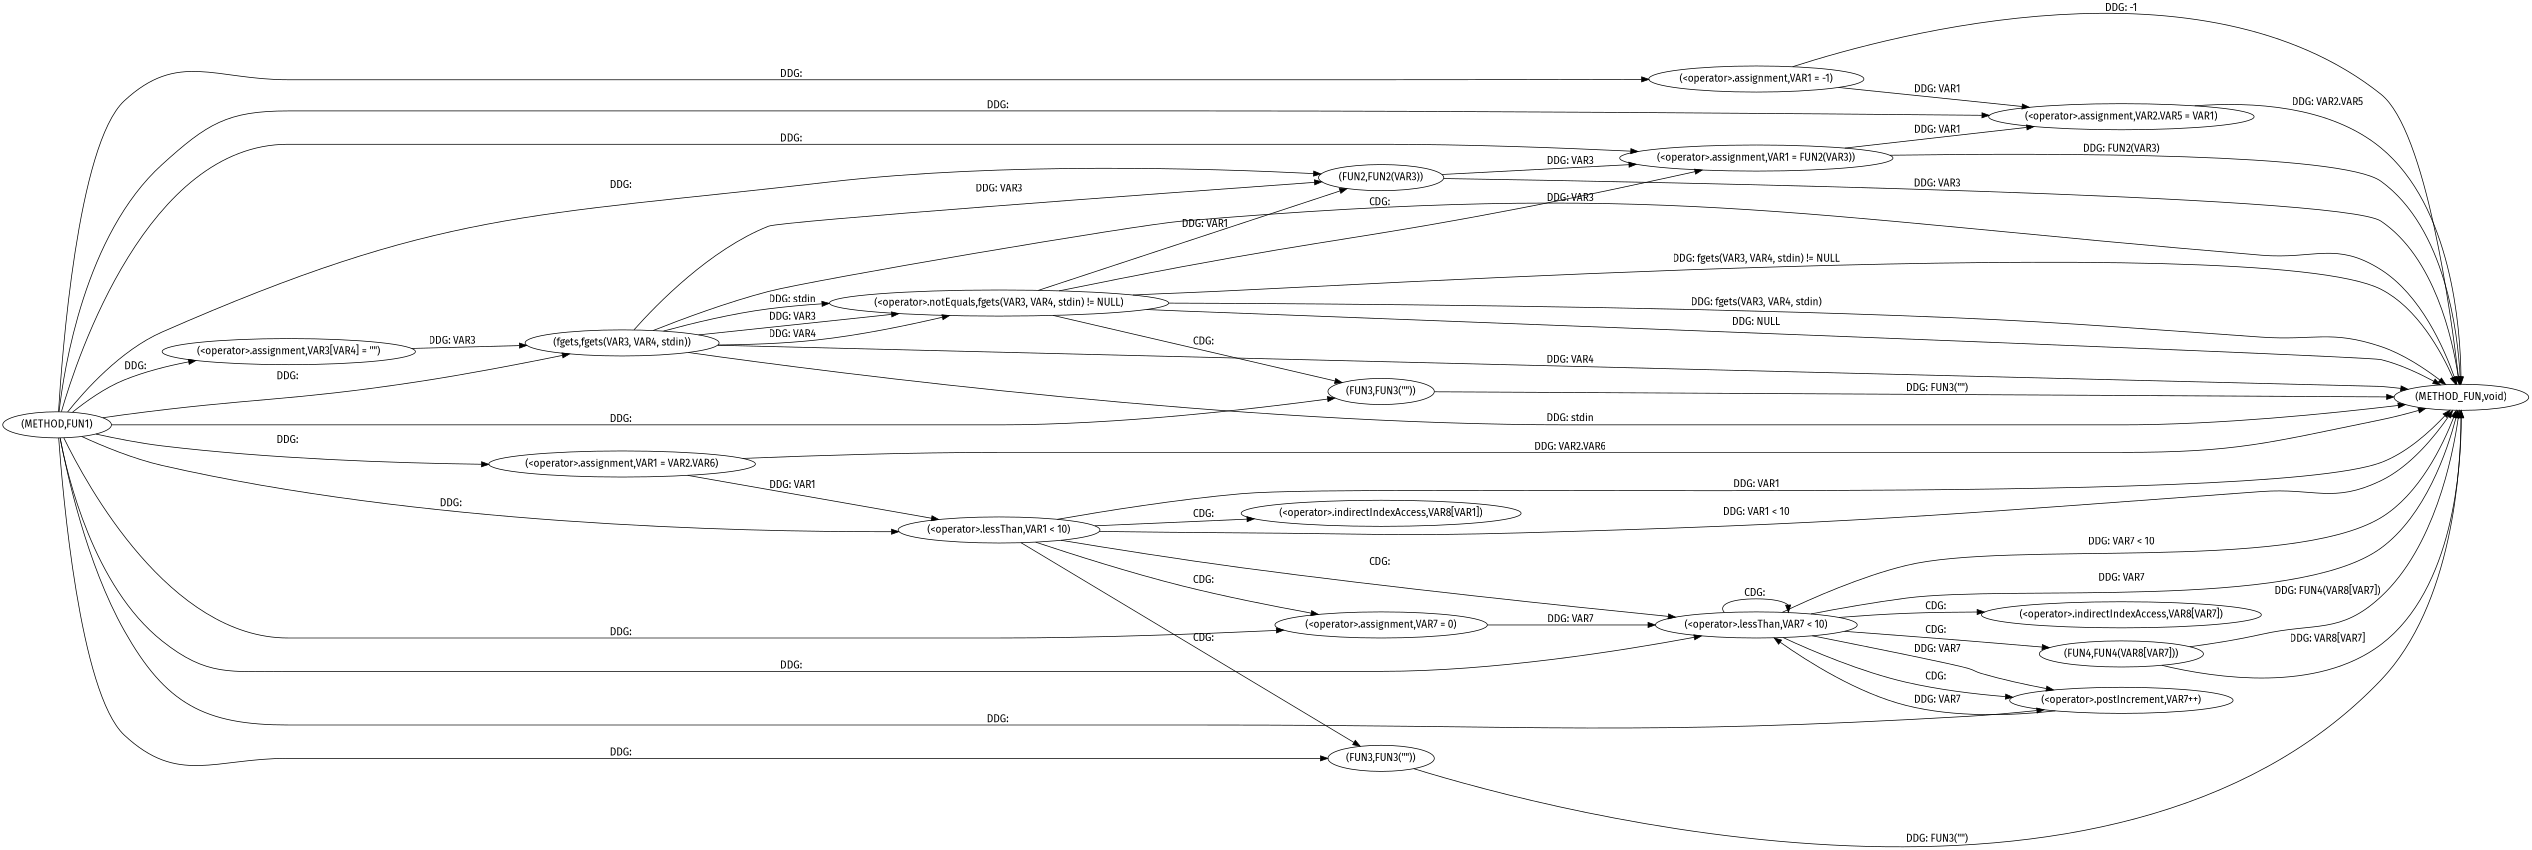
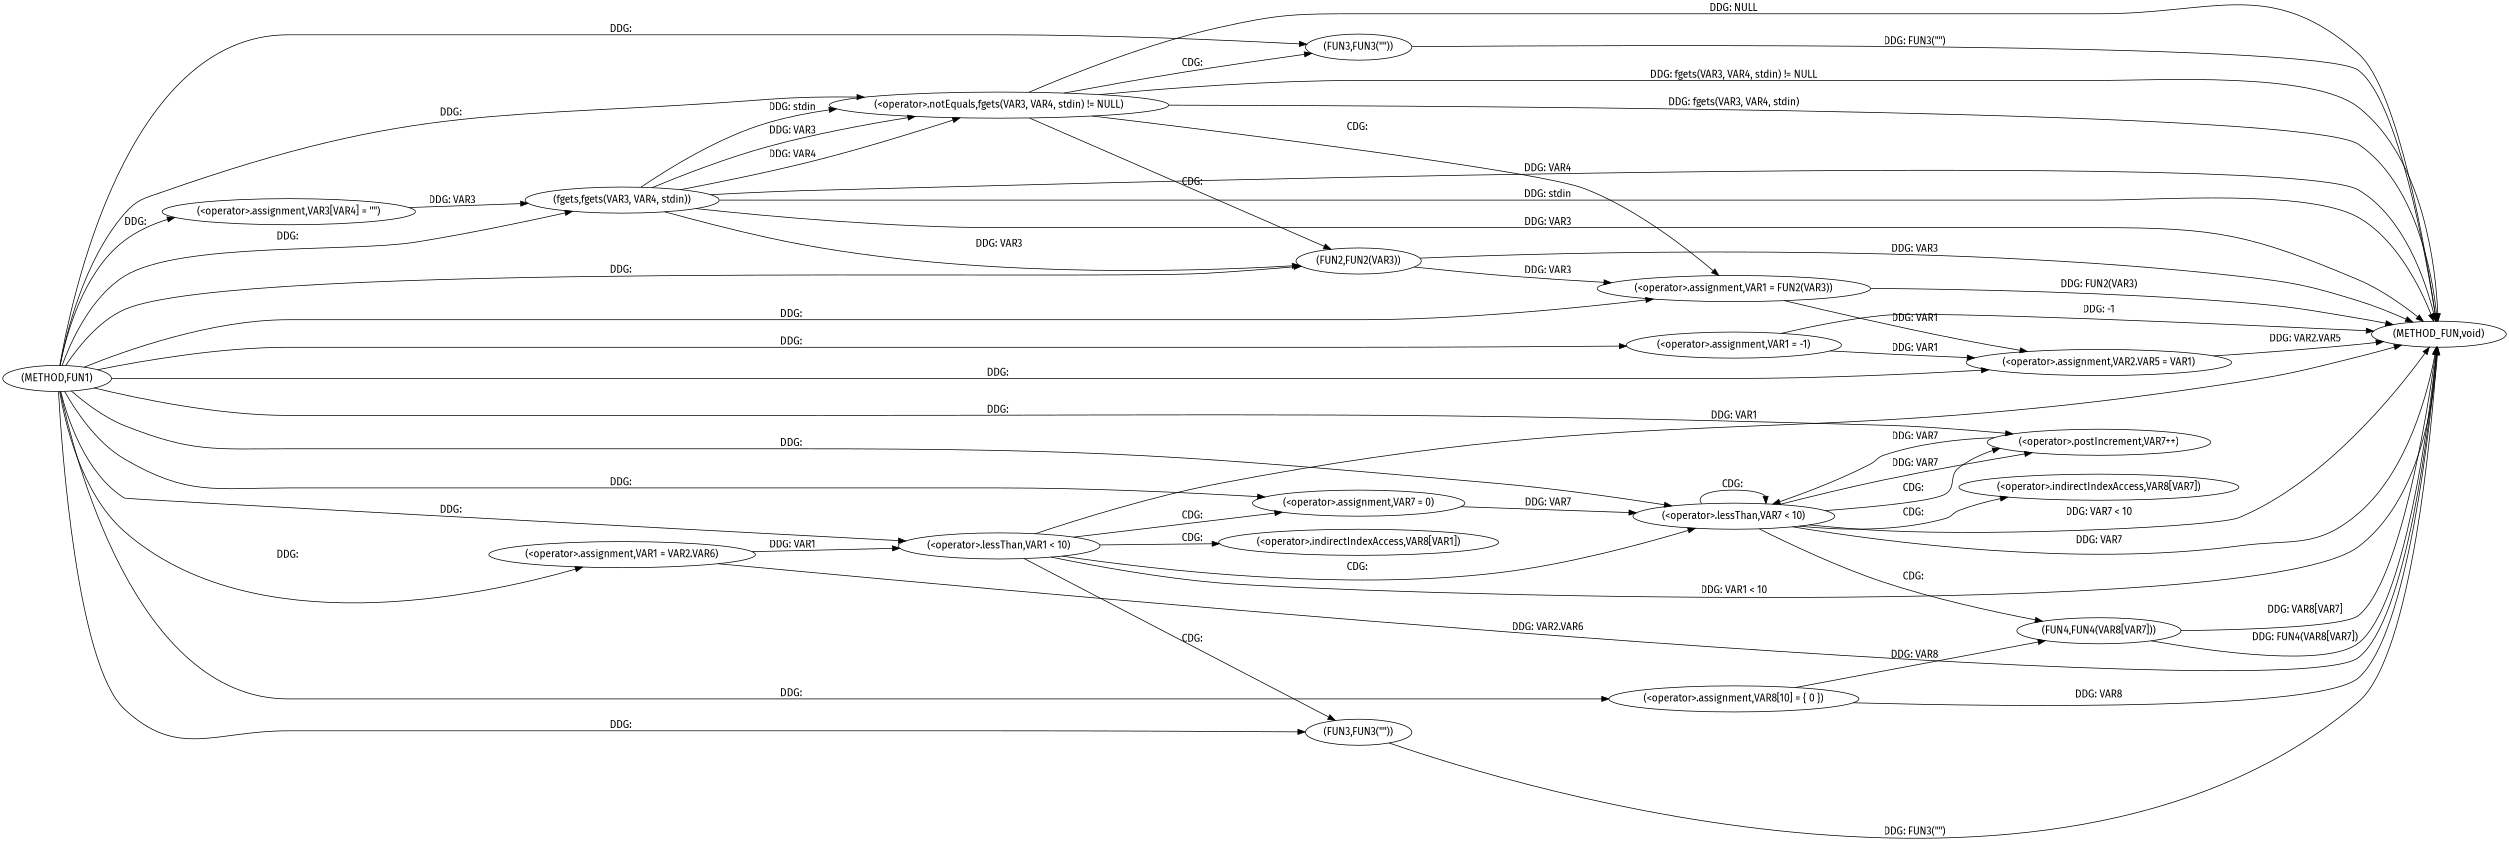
none -> (400, 128)
(1205, 224) -> (1194, 182)
none -> (1734, 699)
